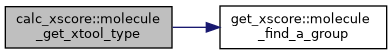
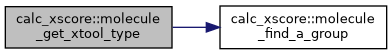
(303, 27) -> (303, 27)
